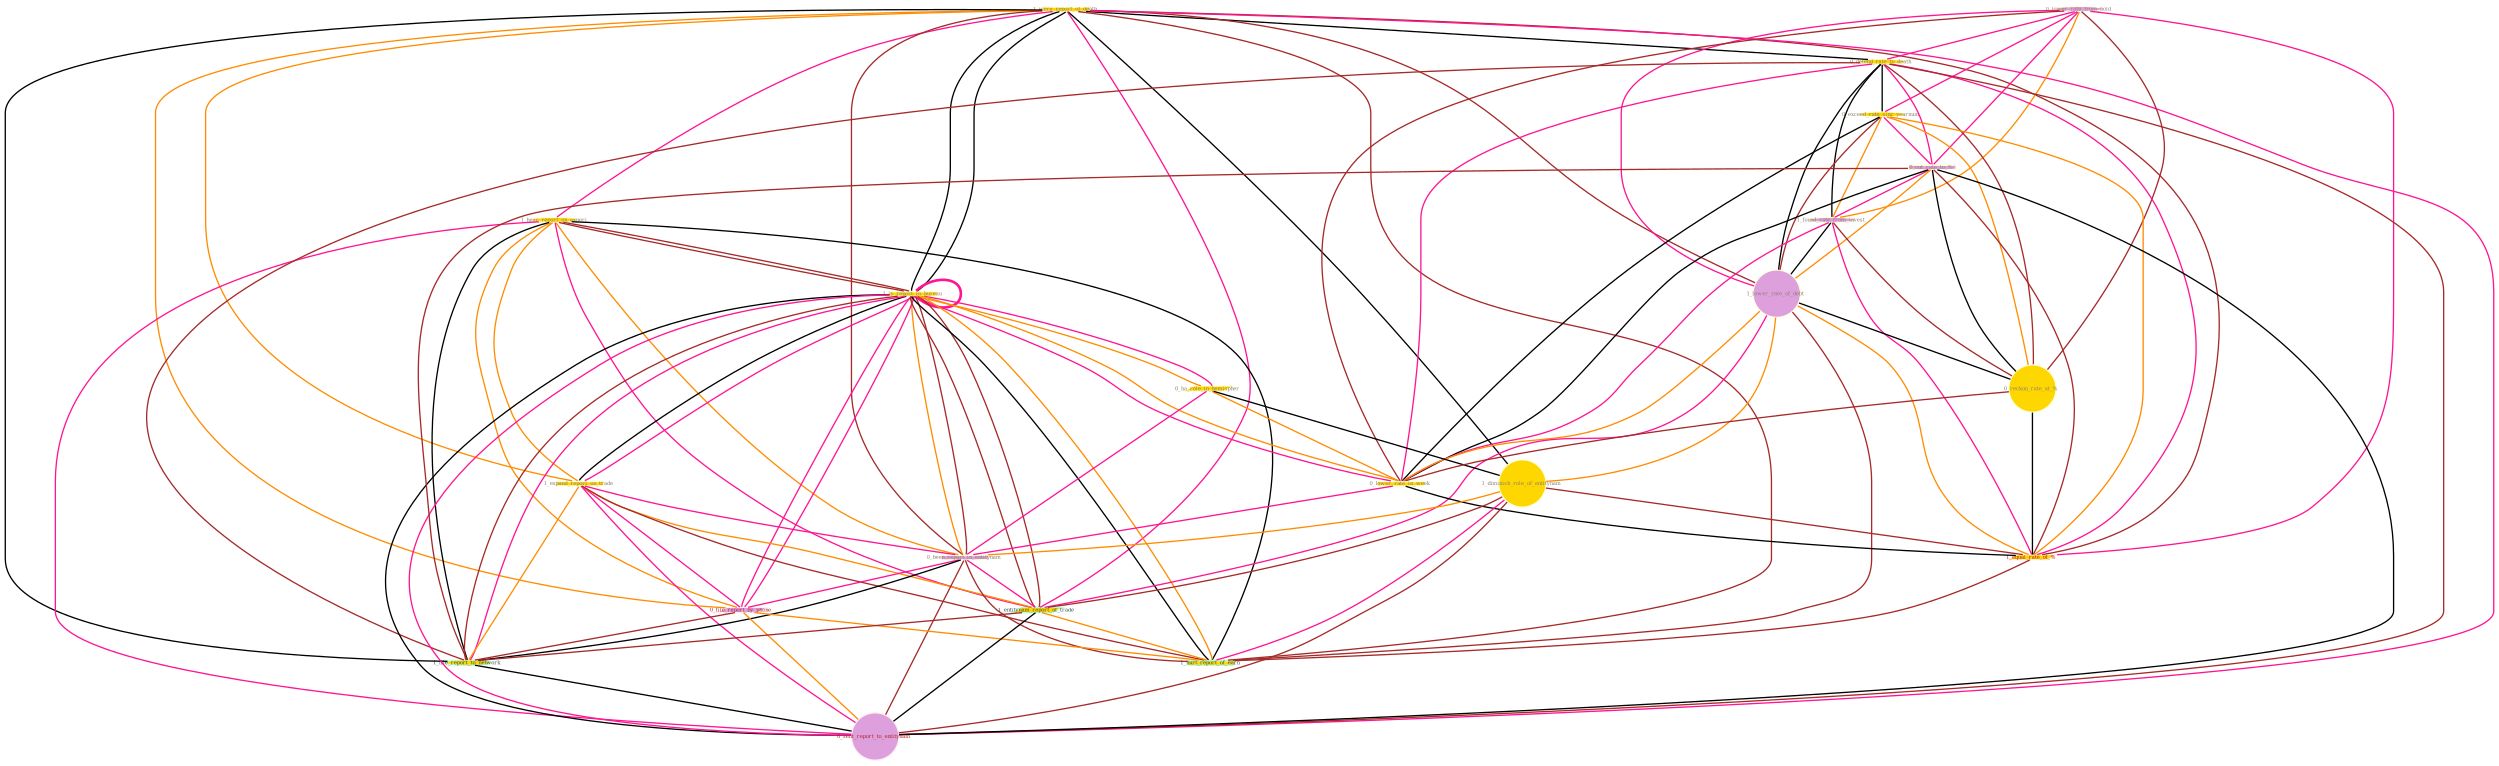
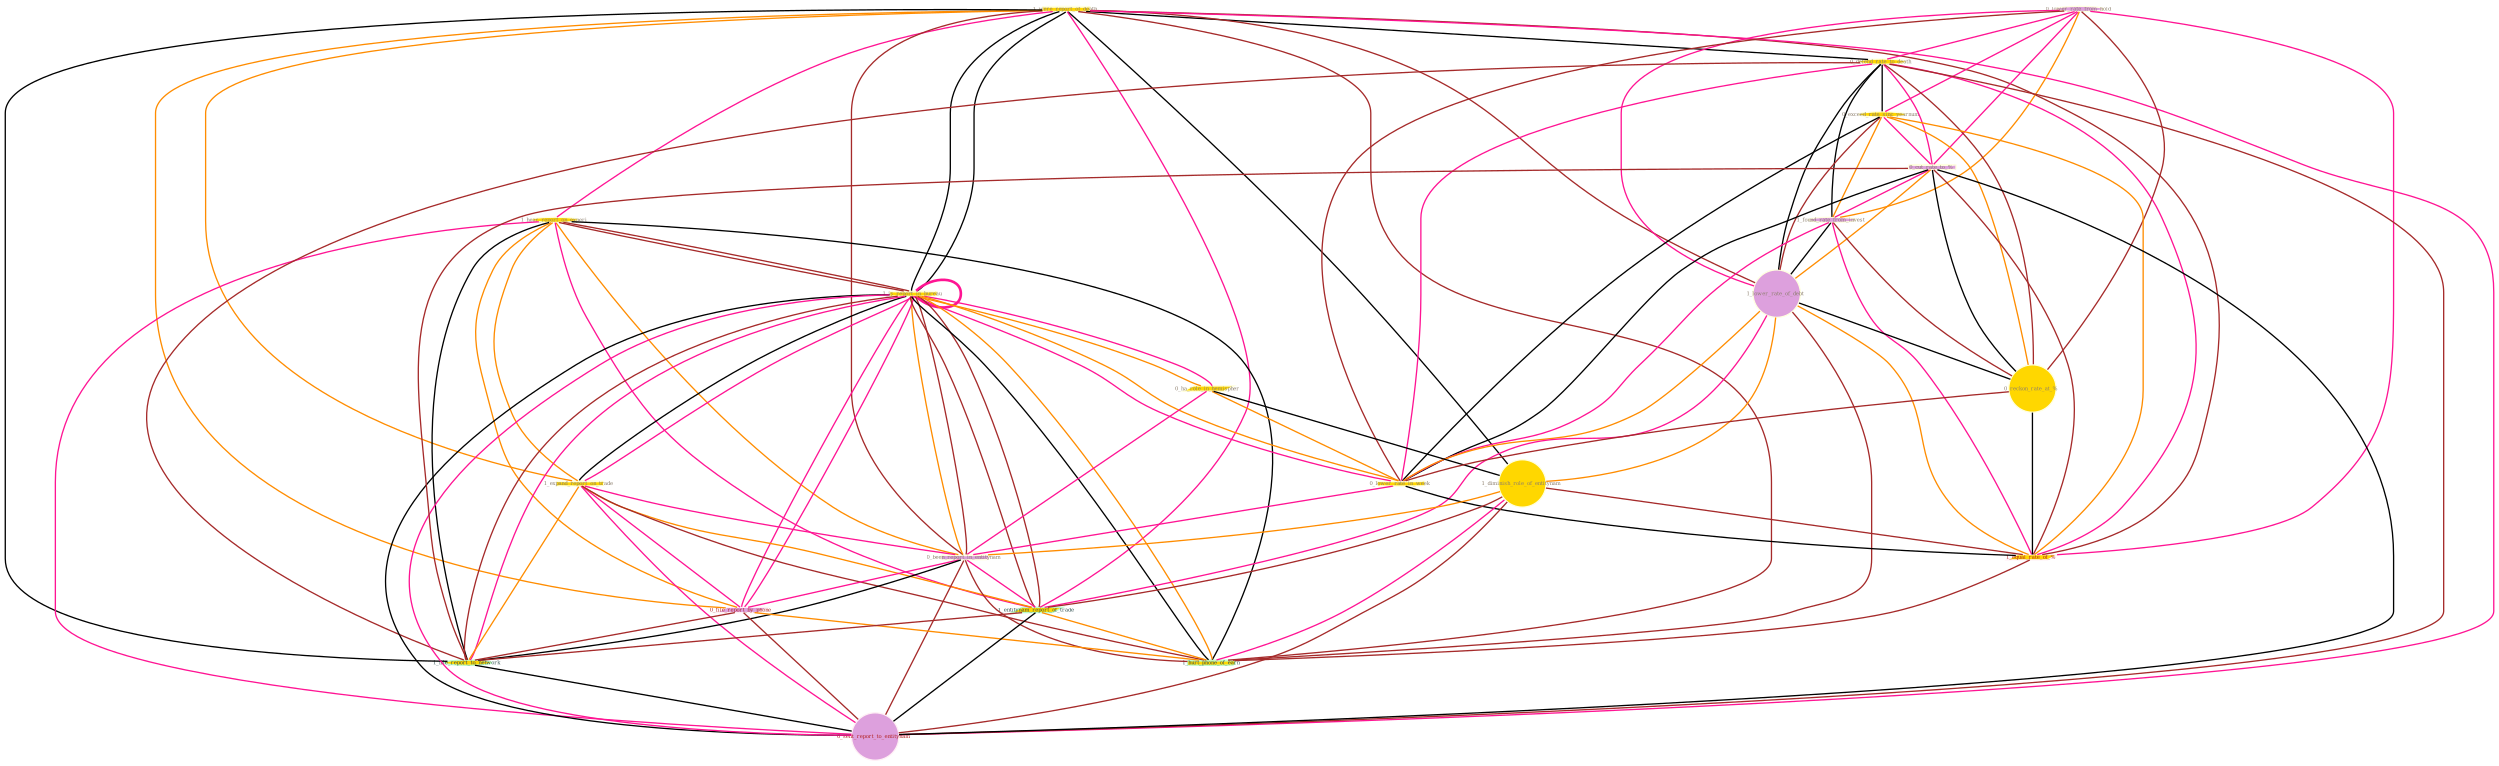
(1211, 663) -> (1211, 663)
(801, 666) -> (801, 666)
